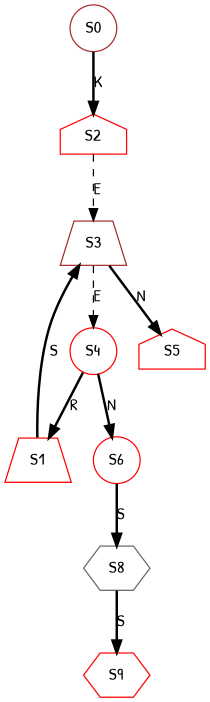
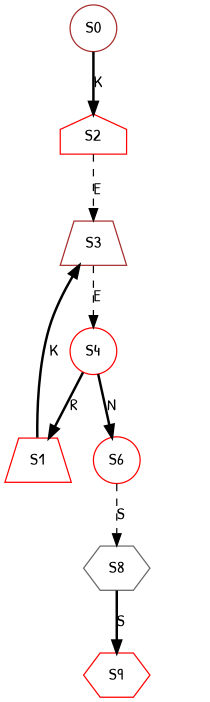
(54, 351) -> (54, 351)
(172, 351) -> none
(117, 509) -> (117, 509)
